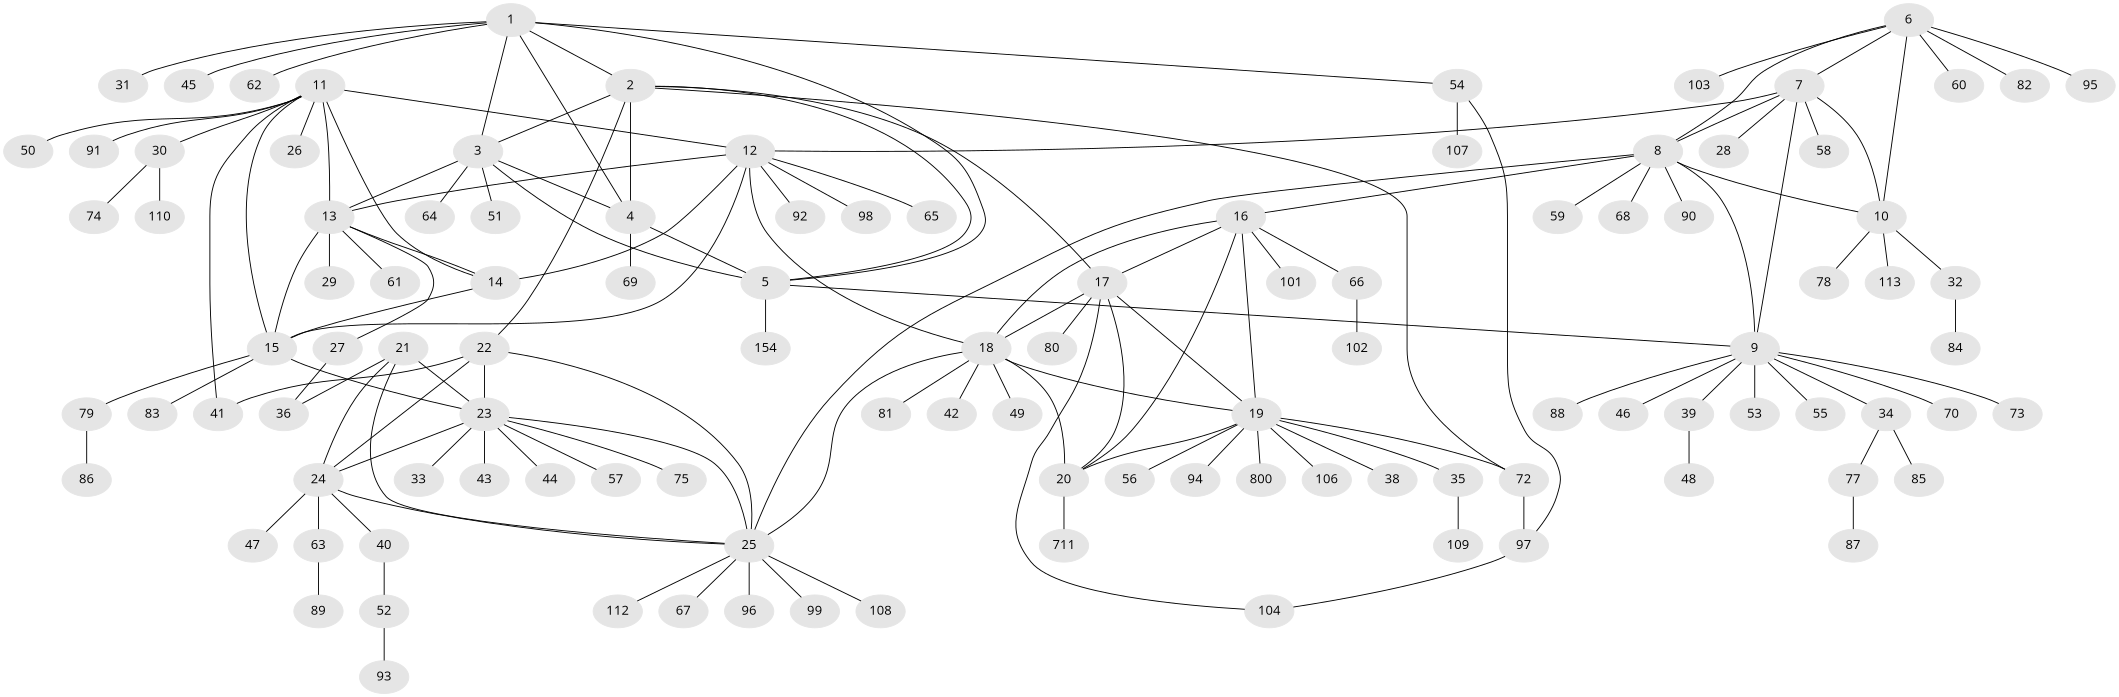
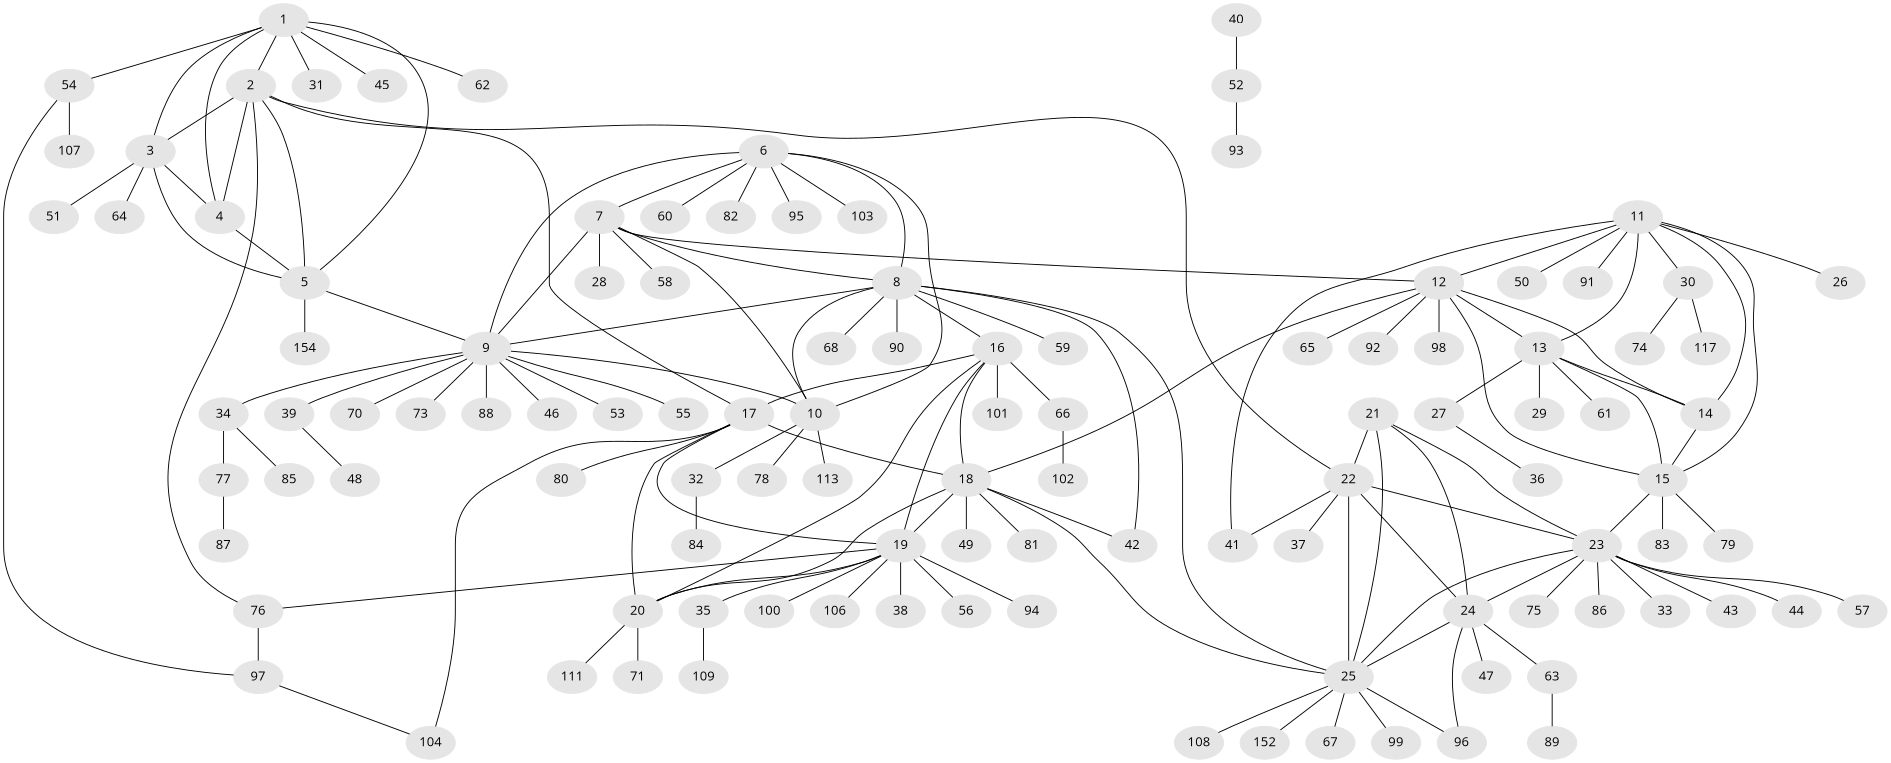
(404, 184) -> none
none -> (578, 194)
(160, 217) -> (1705, 349)
(631, 283) -> none
none -> (1103, 342)
none -> (655, 369)
(335, 386) -> (1361, 447)
(87, 447) -> (1598, 579)
(1261, 480) -> (769, 611)
(1524, 480) -> (258, 611)
(351, 513) -> (1452, 677)
(1064, 546) -> (572, 677)
none -> (1298, 546)
(618, 611) -> (1265, 743)
none -> (638, 677)
